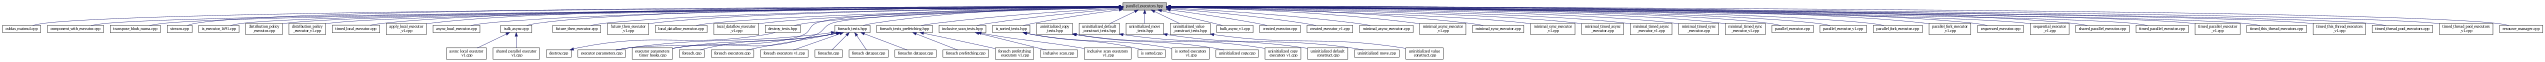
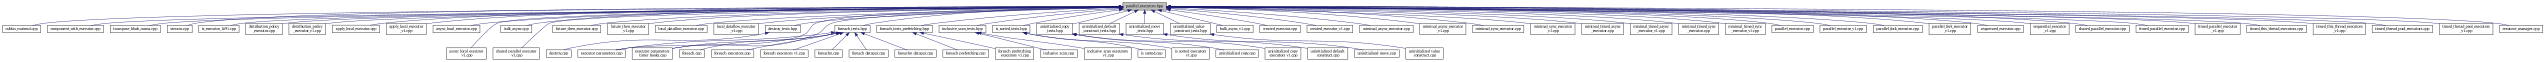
none -> (1100, 17)
(356, 29) -> (356, 29)
(674, 40) -> (664, 40)
(492, 41) -> (790, 11)
(516, 42) -> (815, 11)
